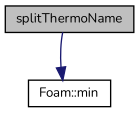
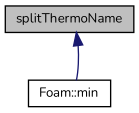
(61, 50) -> (78, 63)
